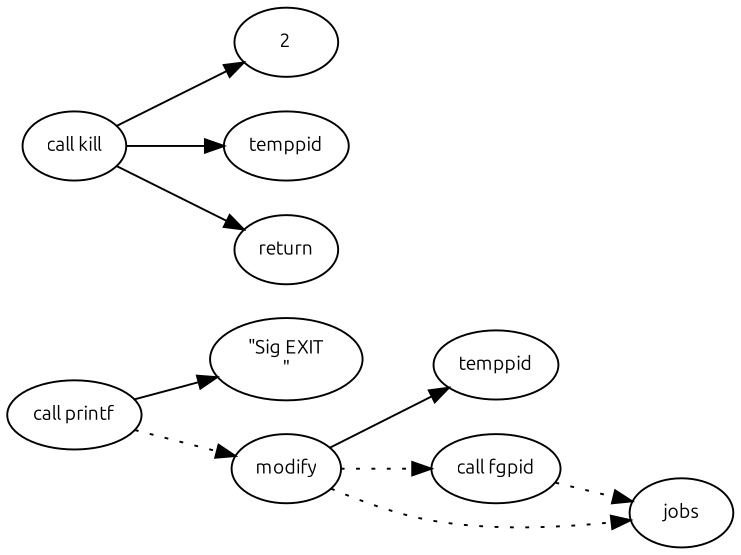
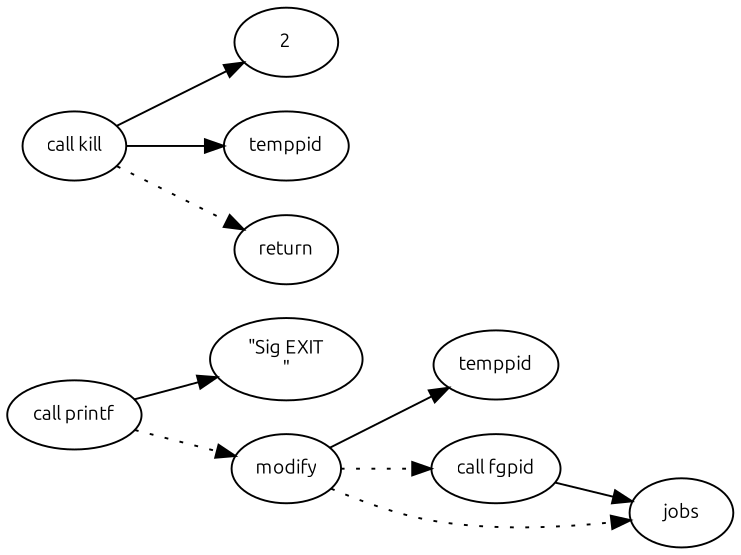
(172, 194) -> (172, 194)
(584, 490) -> (584, 490)
